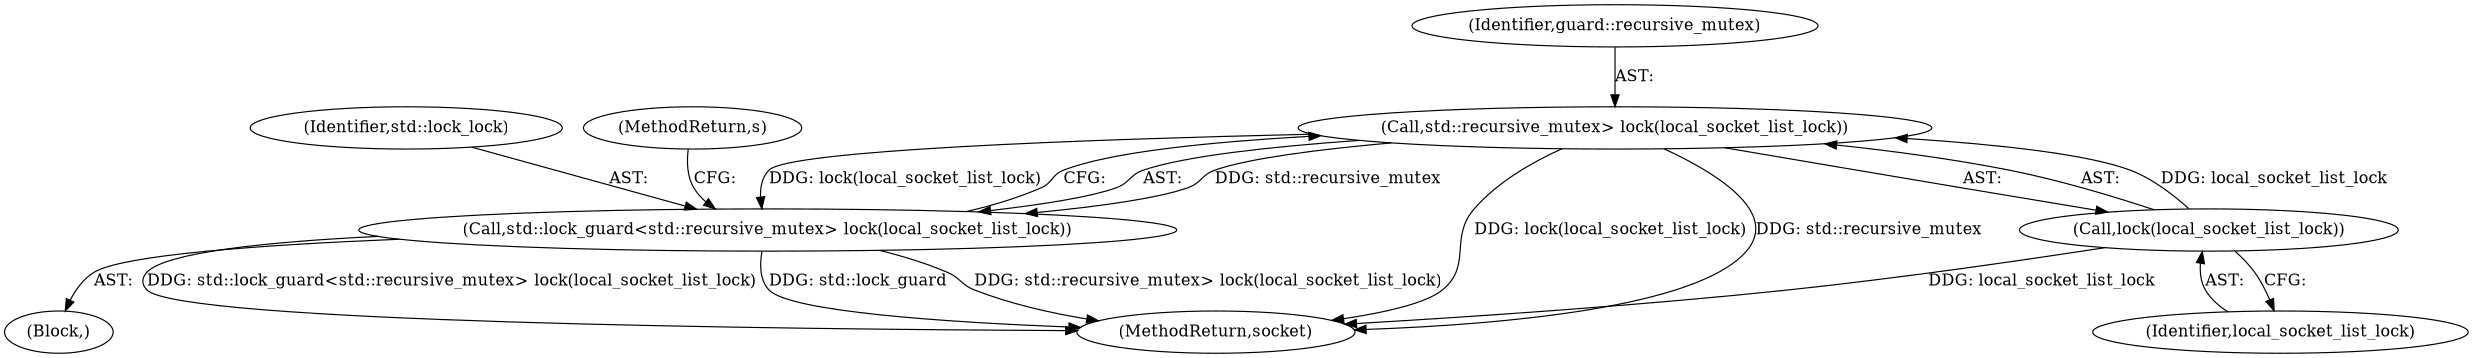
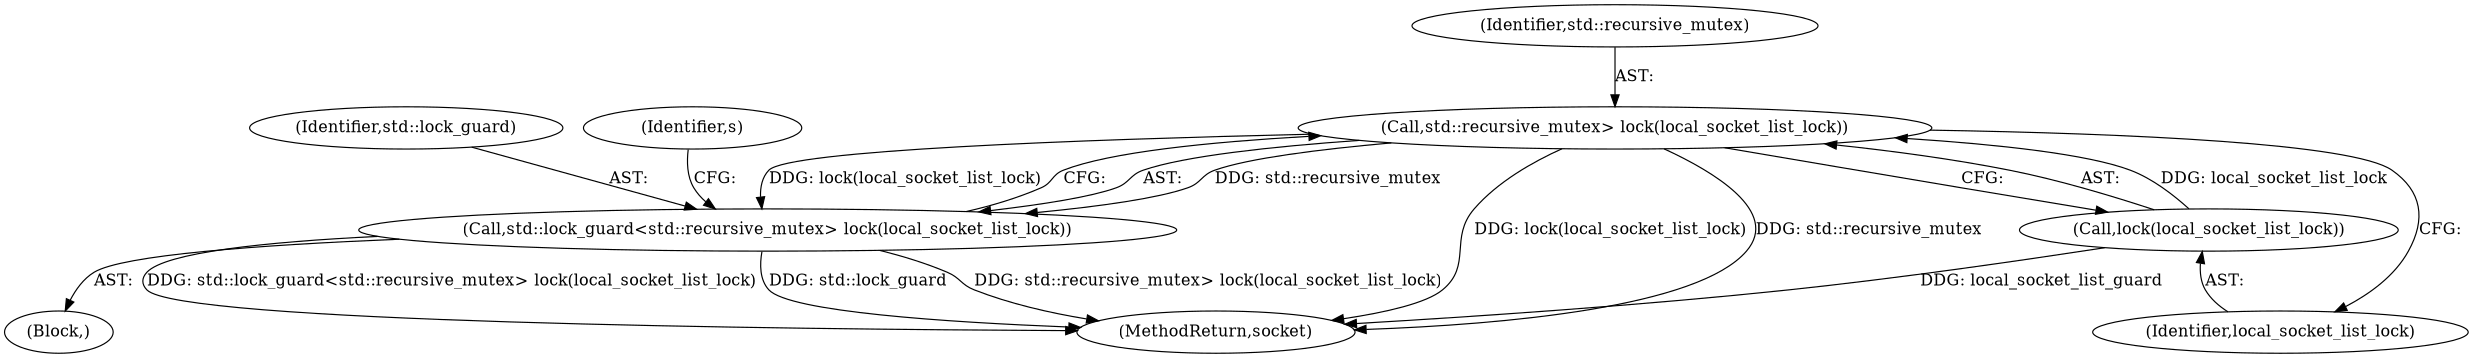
(1615, 26) -> (1615, 26)
(406, 128) -> (406, 128)
(693, 128) -> (693, 128)
(1985, 179) -> (1985, 179)
(2255, 273) -> (2251, 144)
(2042, 281) -> (2042, 281)
